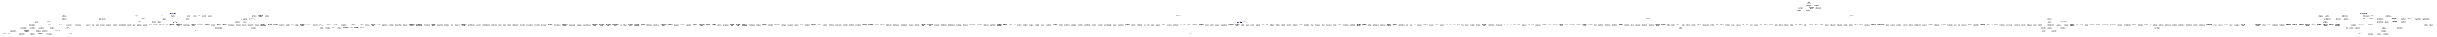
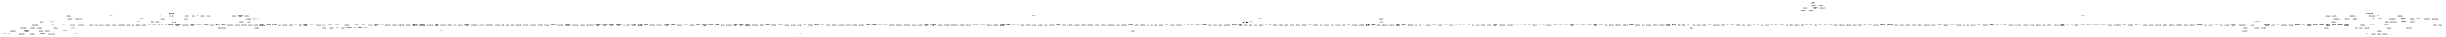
none -> (1298, 25)
